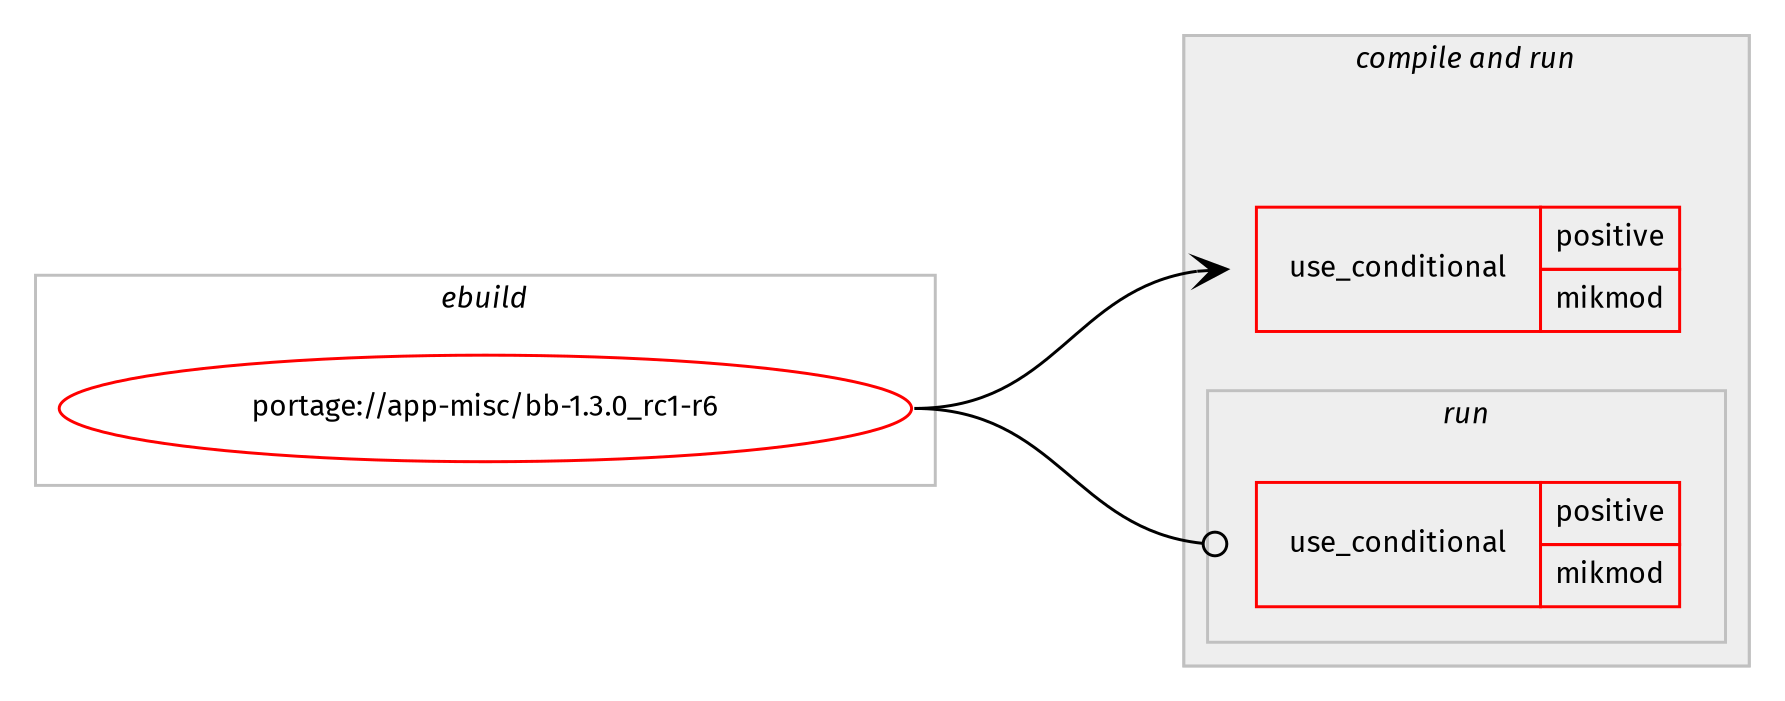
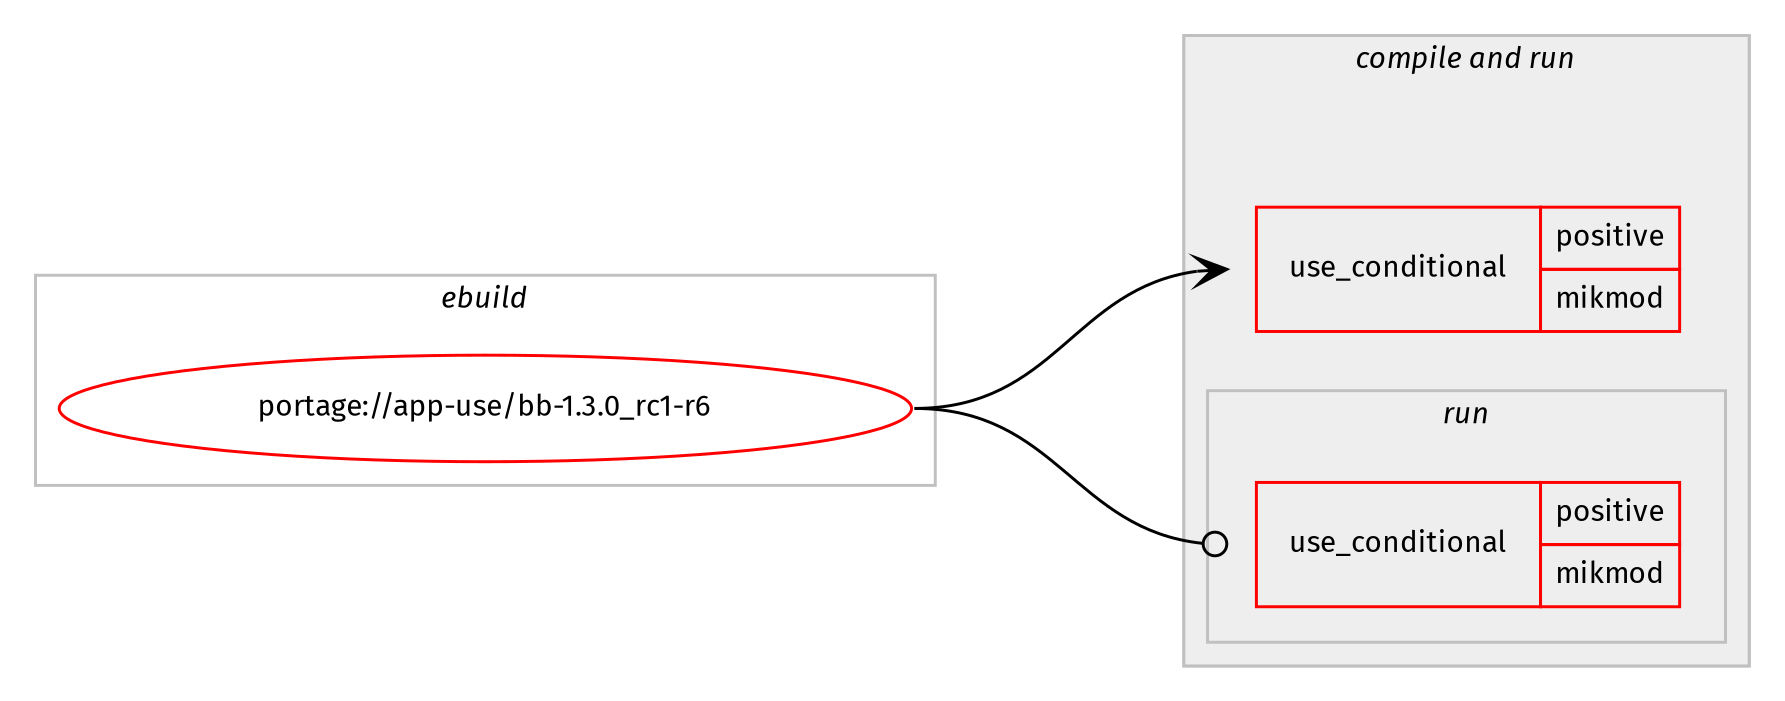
(485, 408) -> (485, 408)
